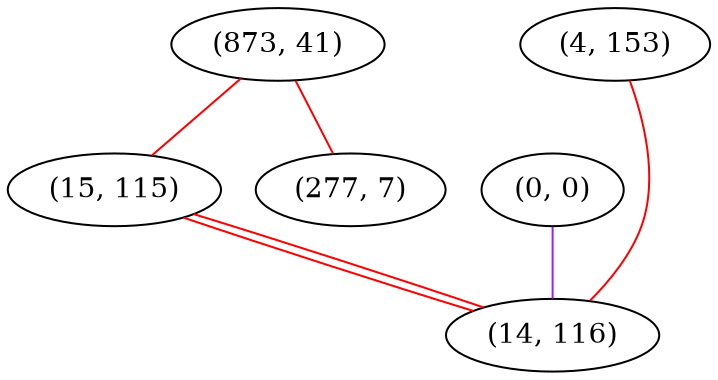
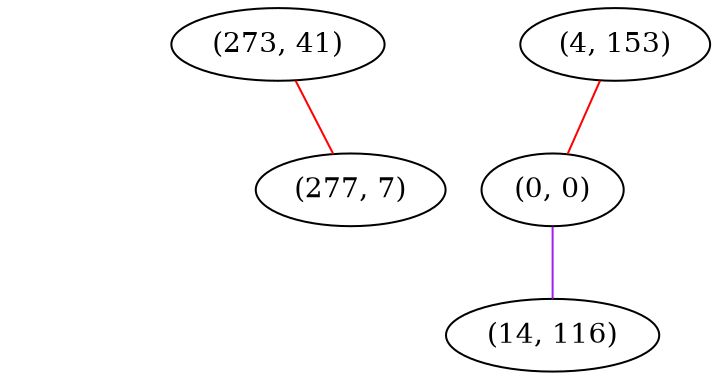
(278, 44) -> (278, 44)
(114, 190) -> none
(648, 198) -> (584, 117)
